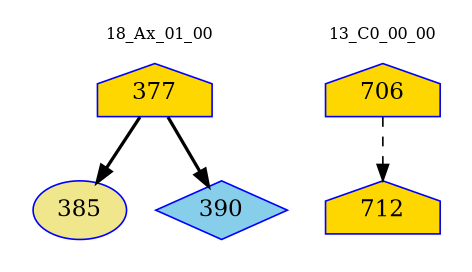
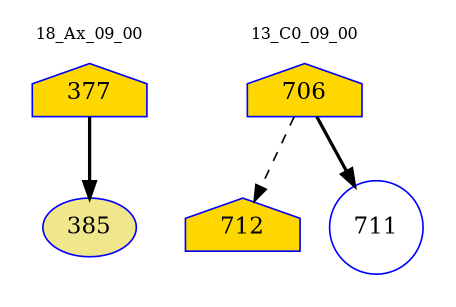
(160, 35) -> (90, 35)
(383, 35) -> (305, 35)
(222, 210) -> none
none -> (376, 227)
